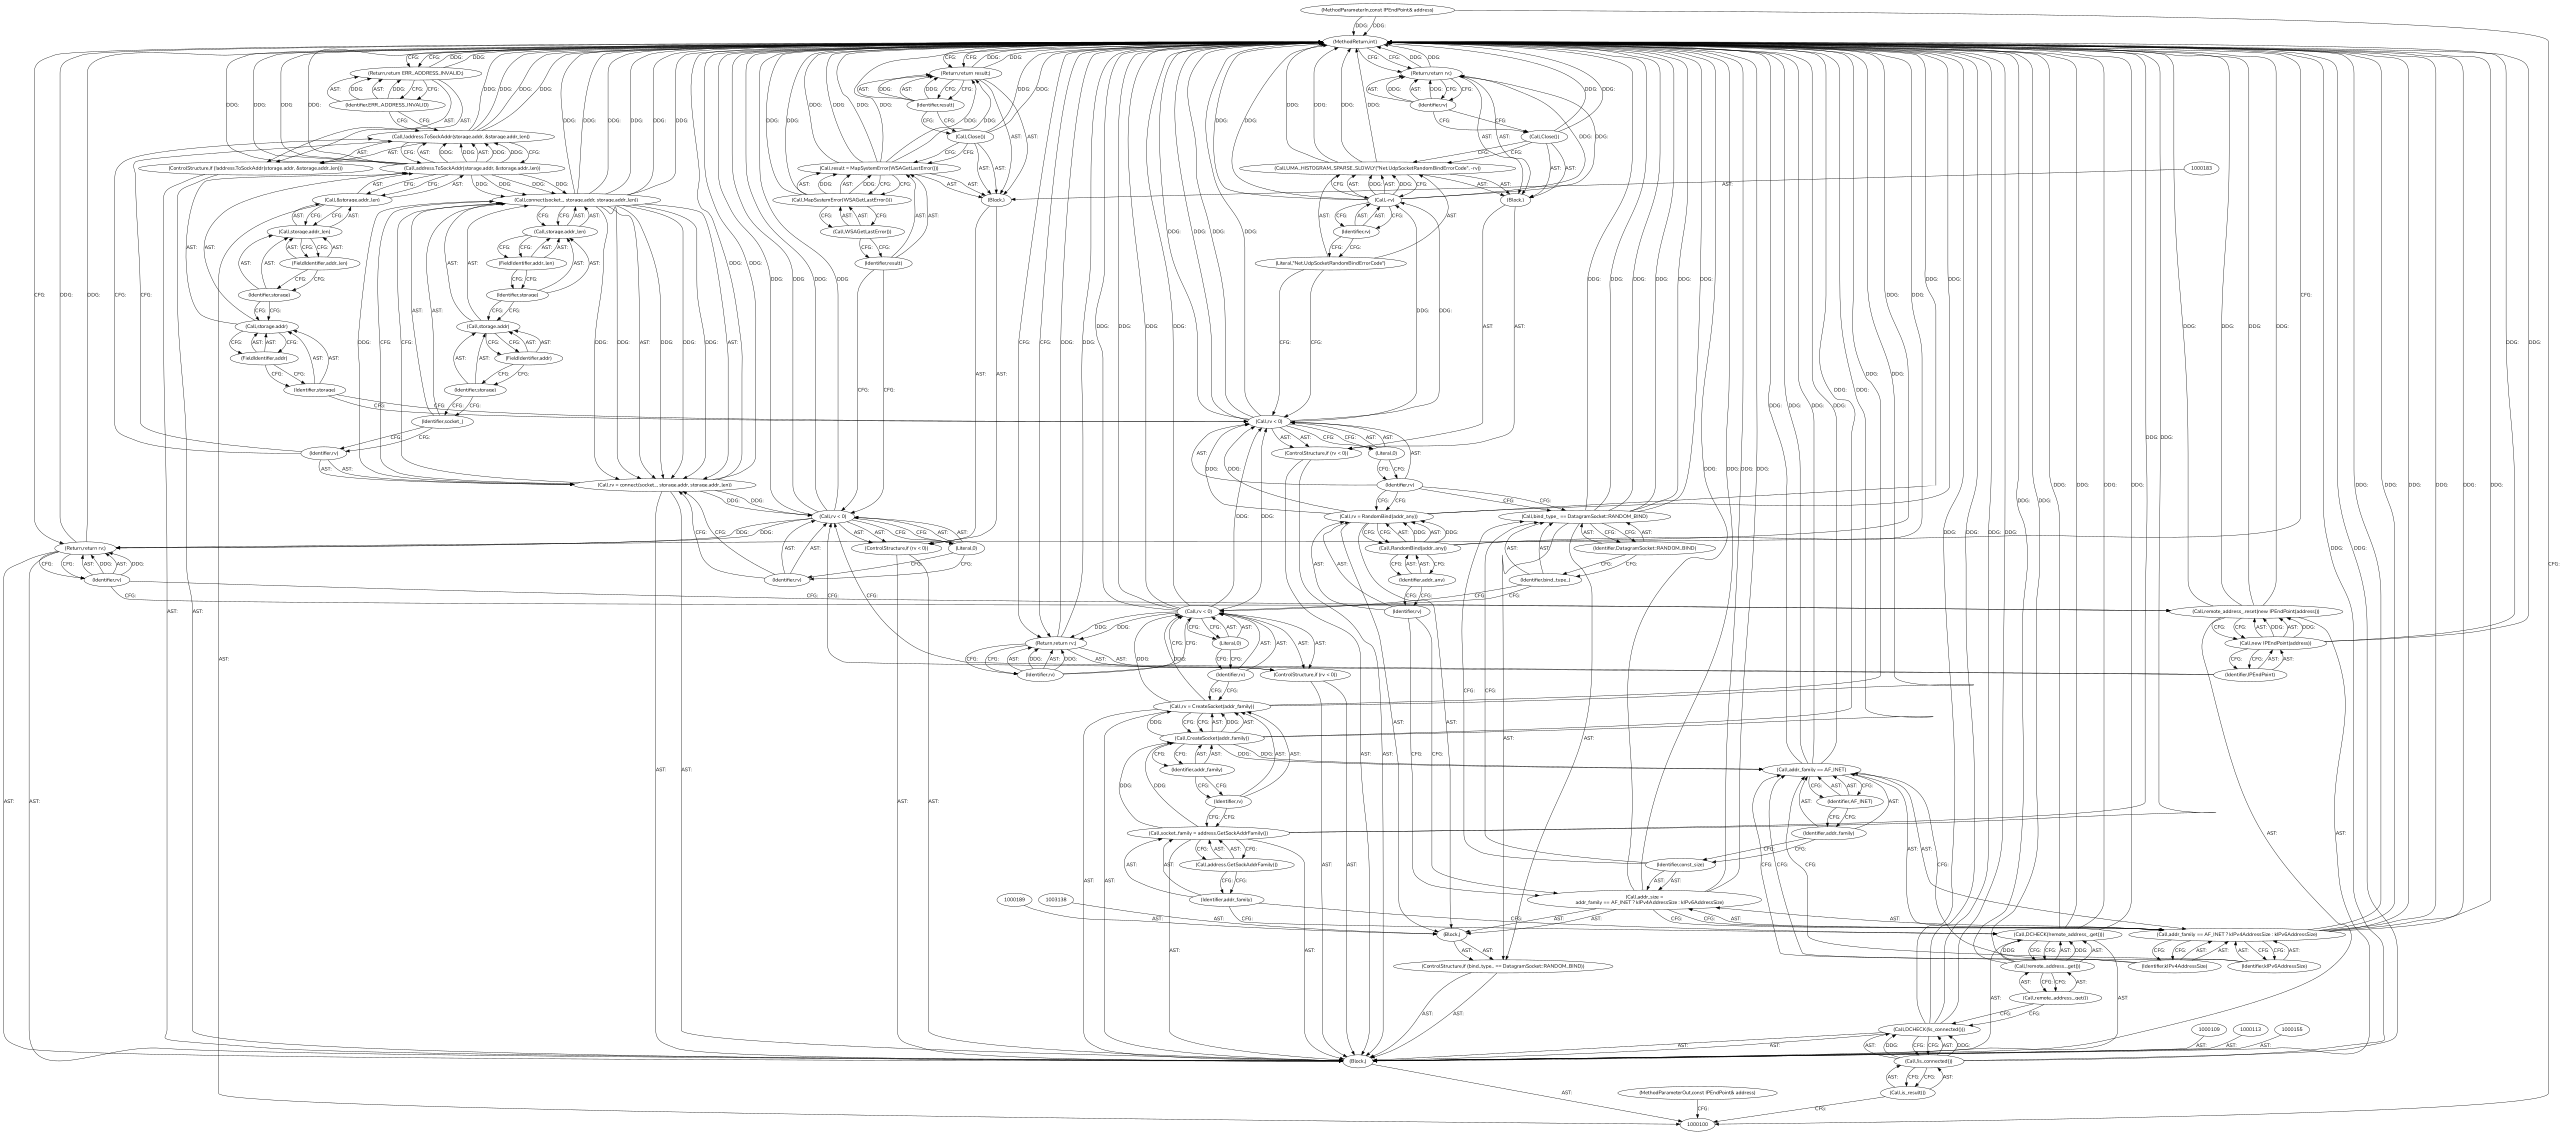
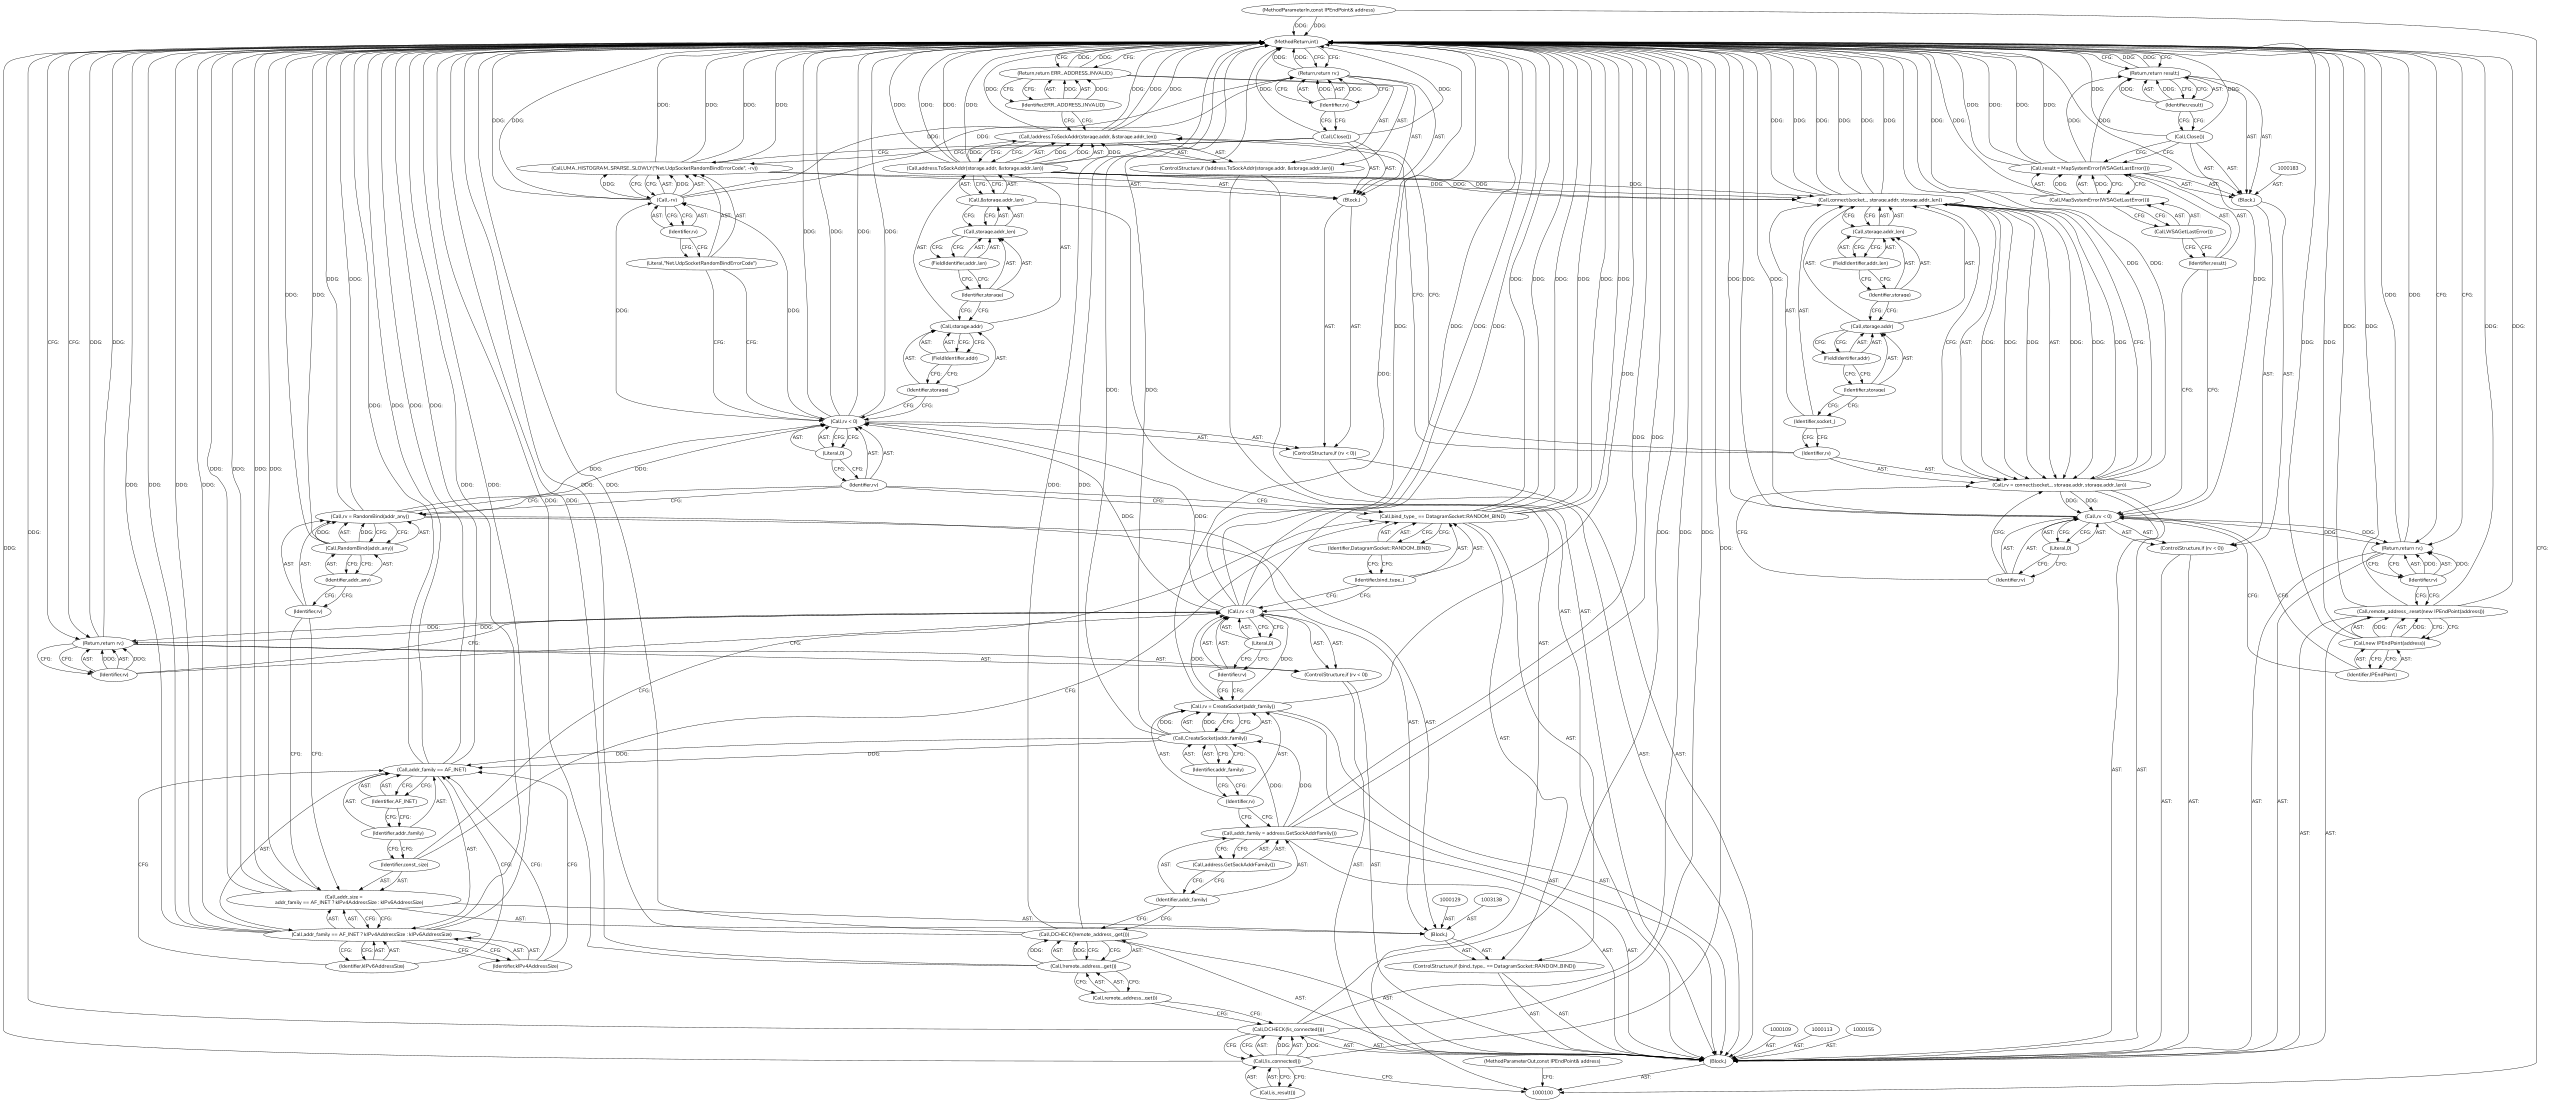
(1208, 833) -> (1279, 833)
(1015, 900) -> (1450, 900)
(1801, 1109) -> (1410, 1083)
